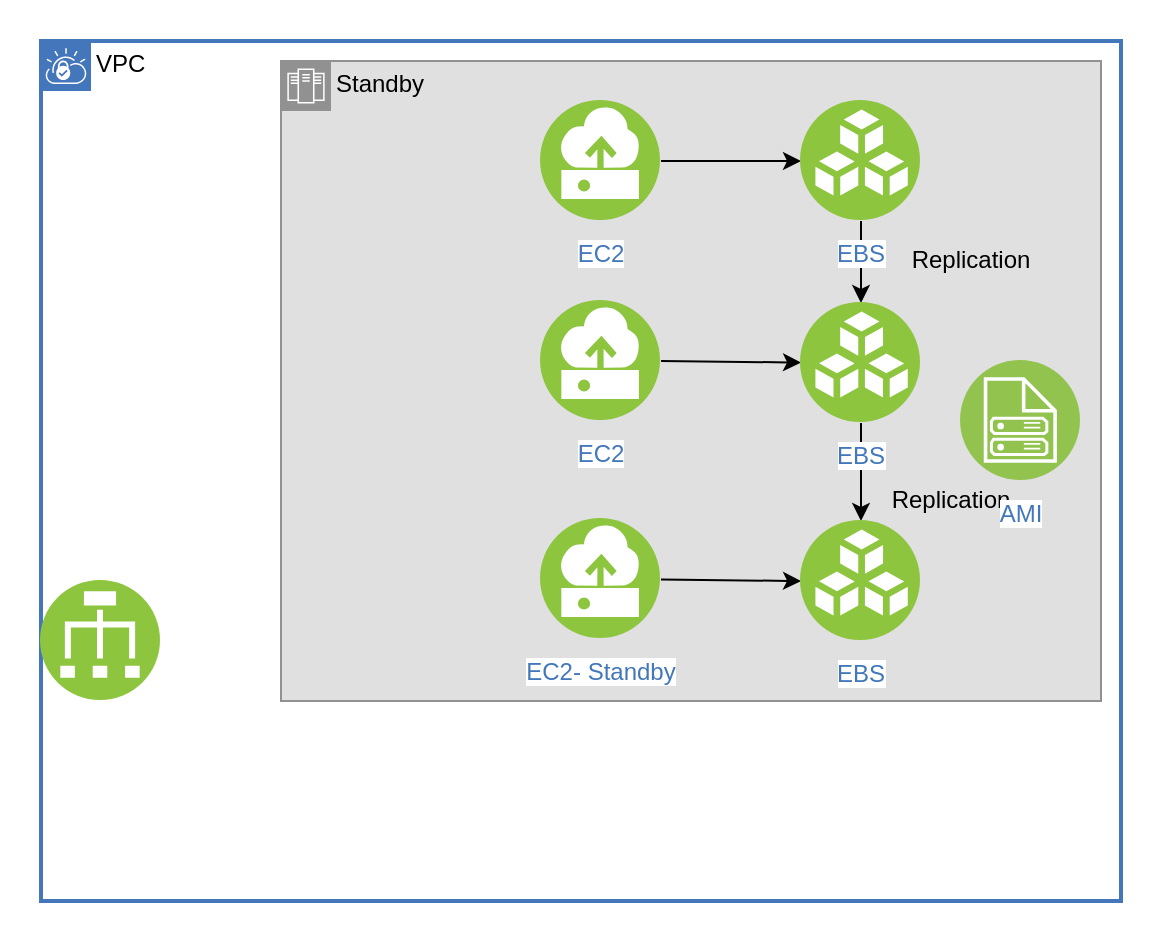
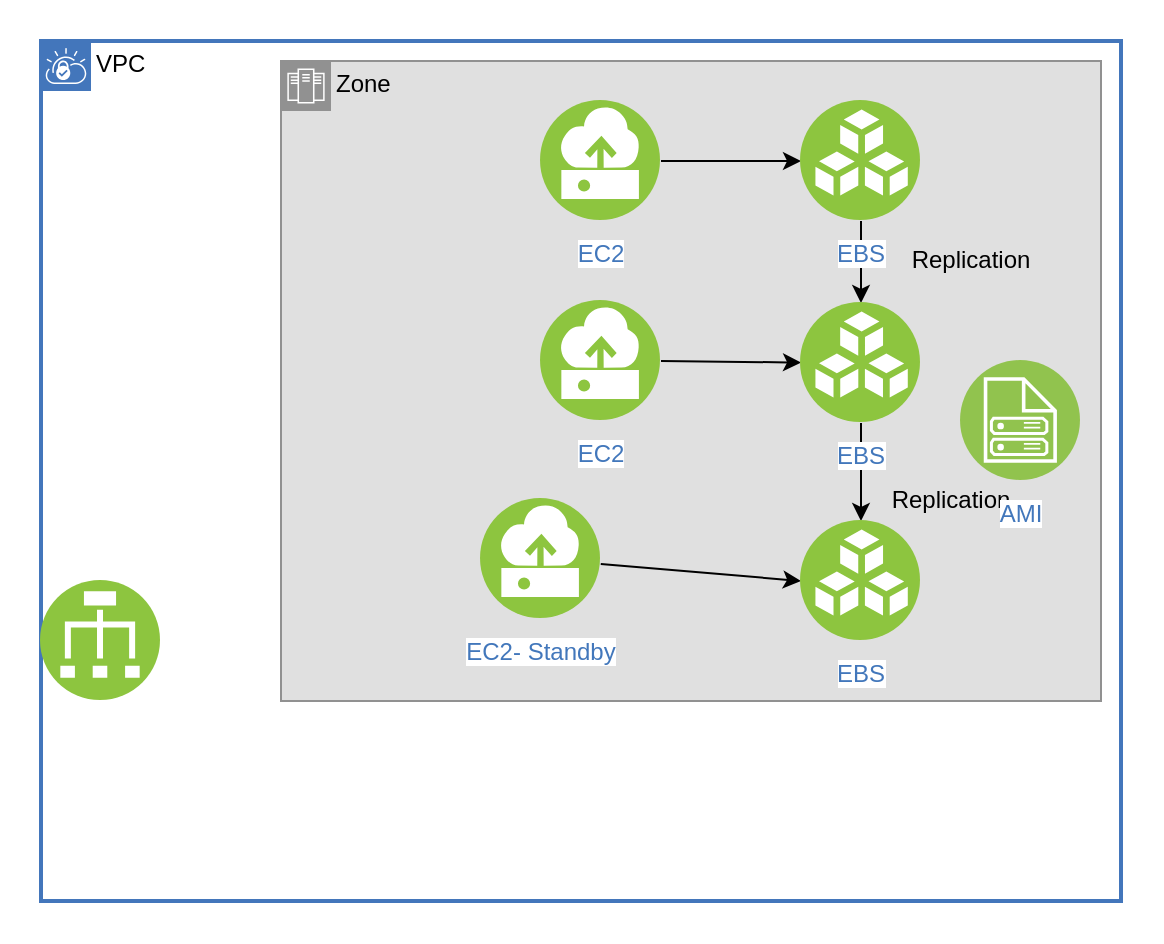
(384, 85) -> (364, 85)
(601, 579) -> (541, 559)
